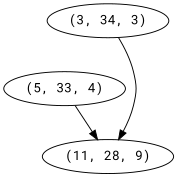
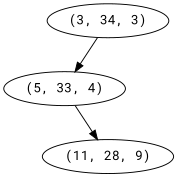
(136, 84) -> (89, 51)
